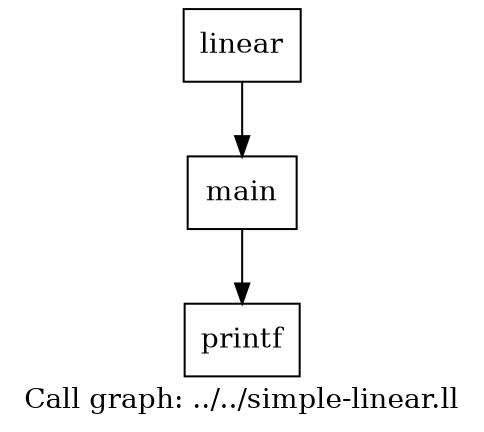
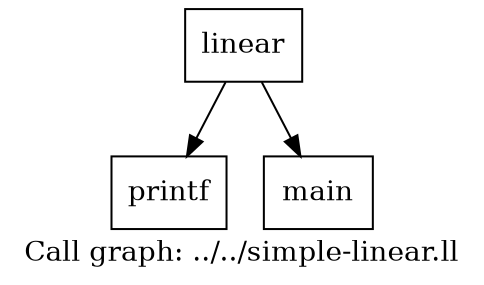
(242, 256) -> (211, 110)
